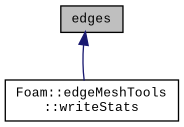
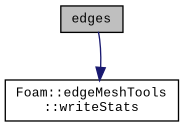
(83, 63) -> (101, 49)
